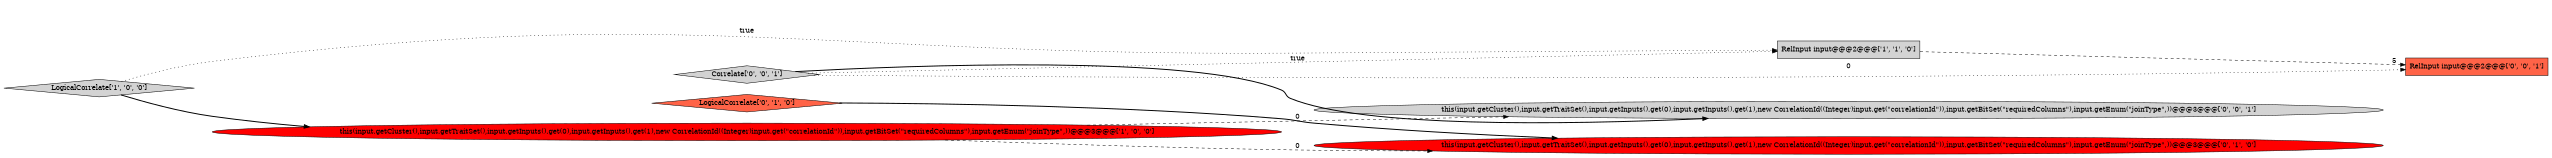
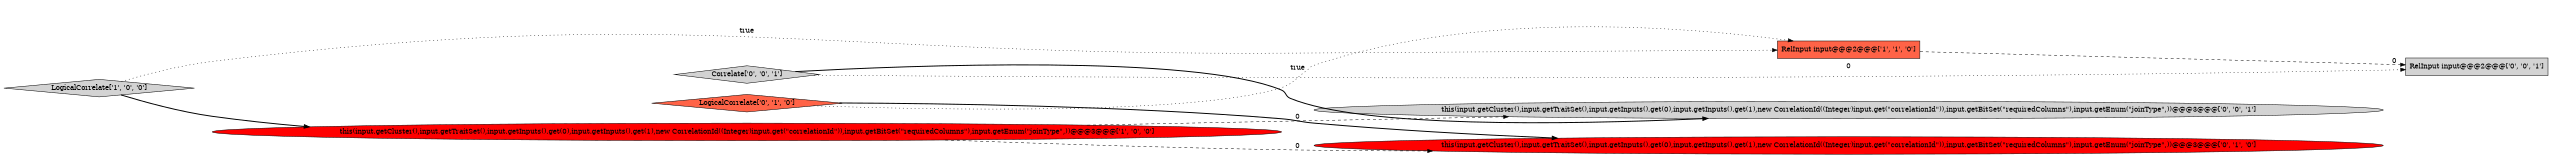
(1849, 50) -> (1849, 50)
(2394, 61) -> (2394, 61)
(1290, 62) -> (1302, 74)
(2477, 67) -> (2477, 67)
